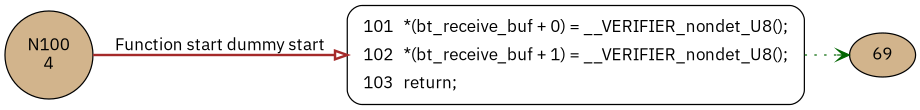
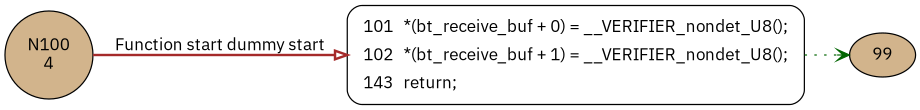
(883, 55) -> (883, 55)
(378, 83) -> (378, 83)
